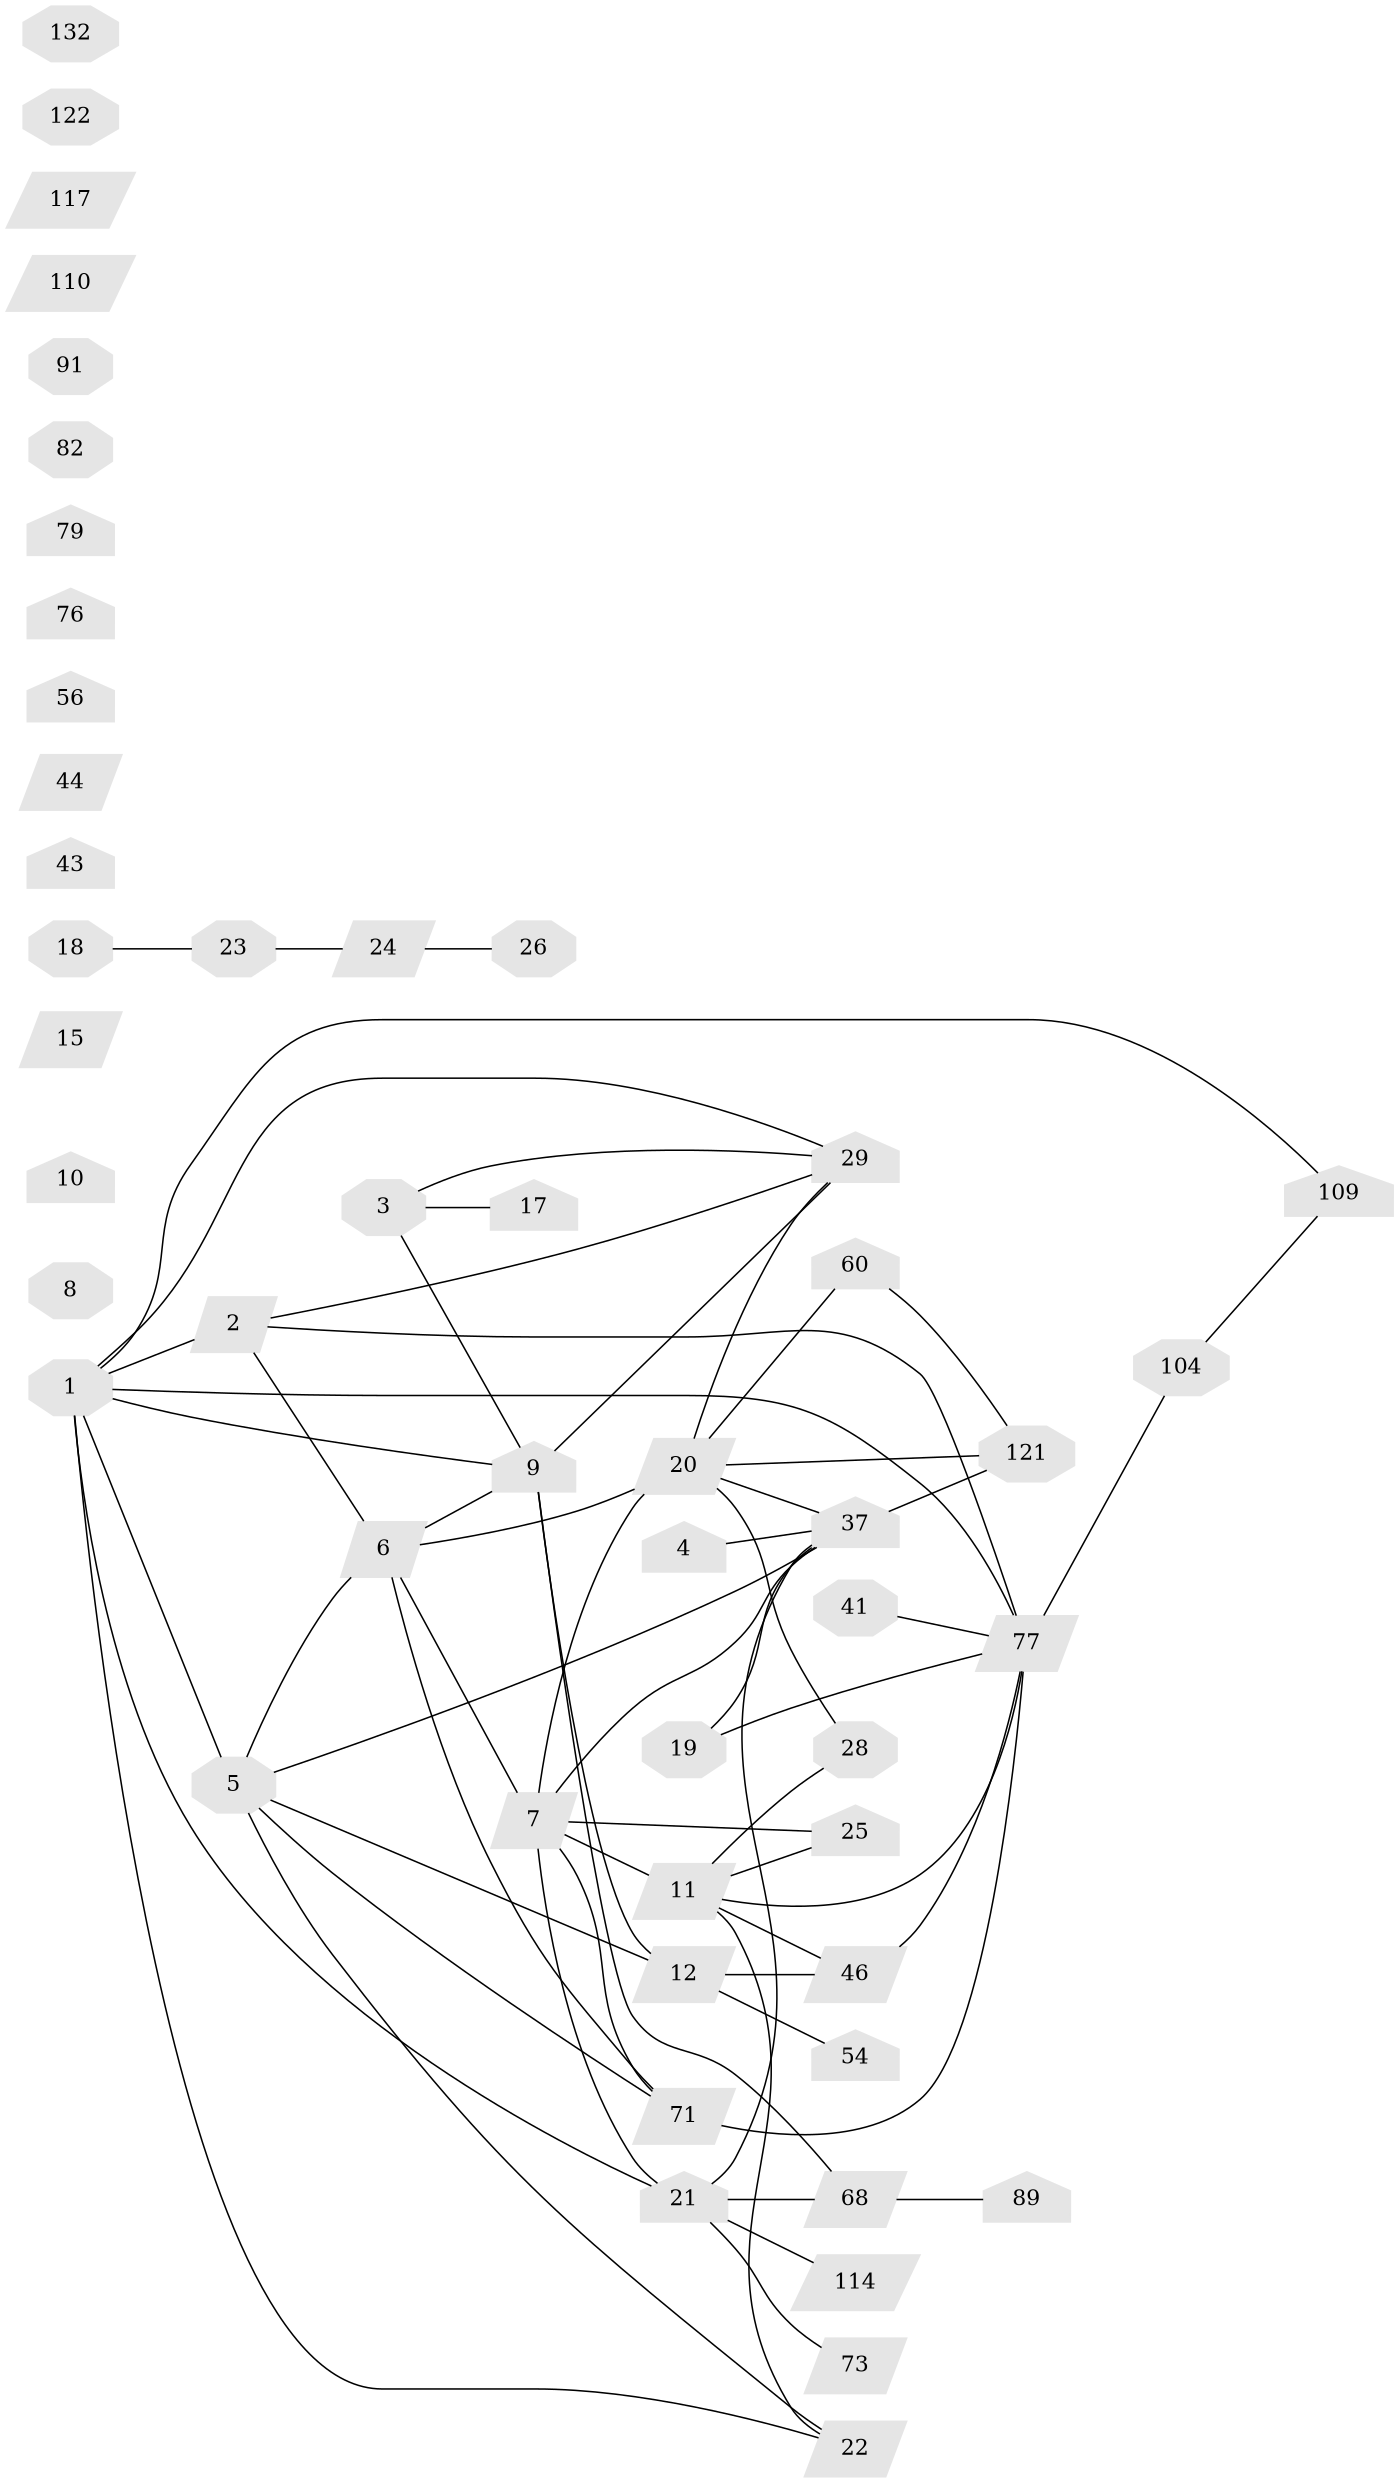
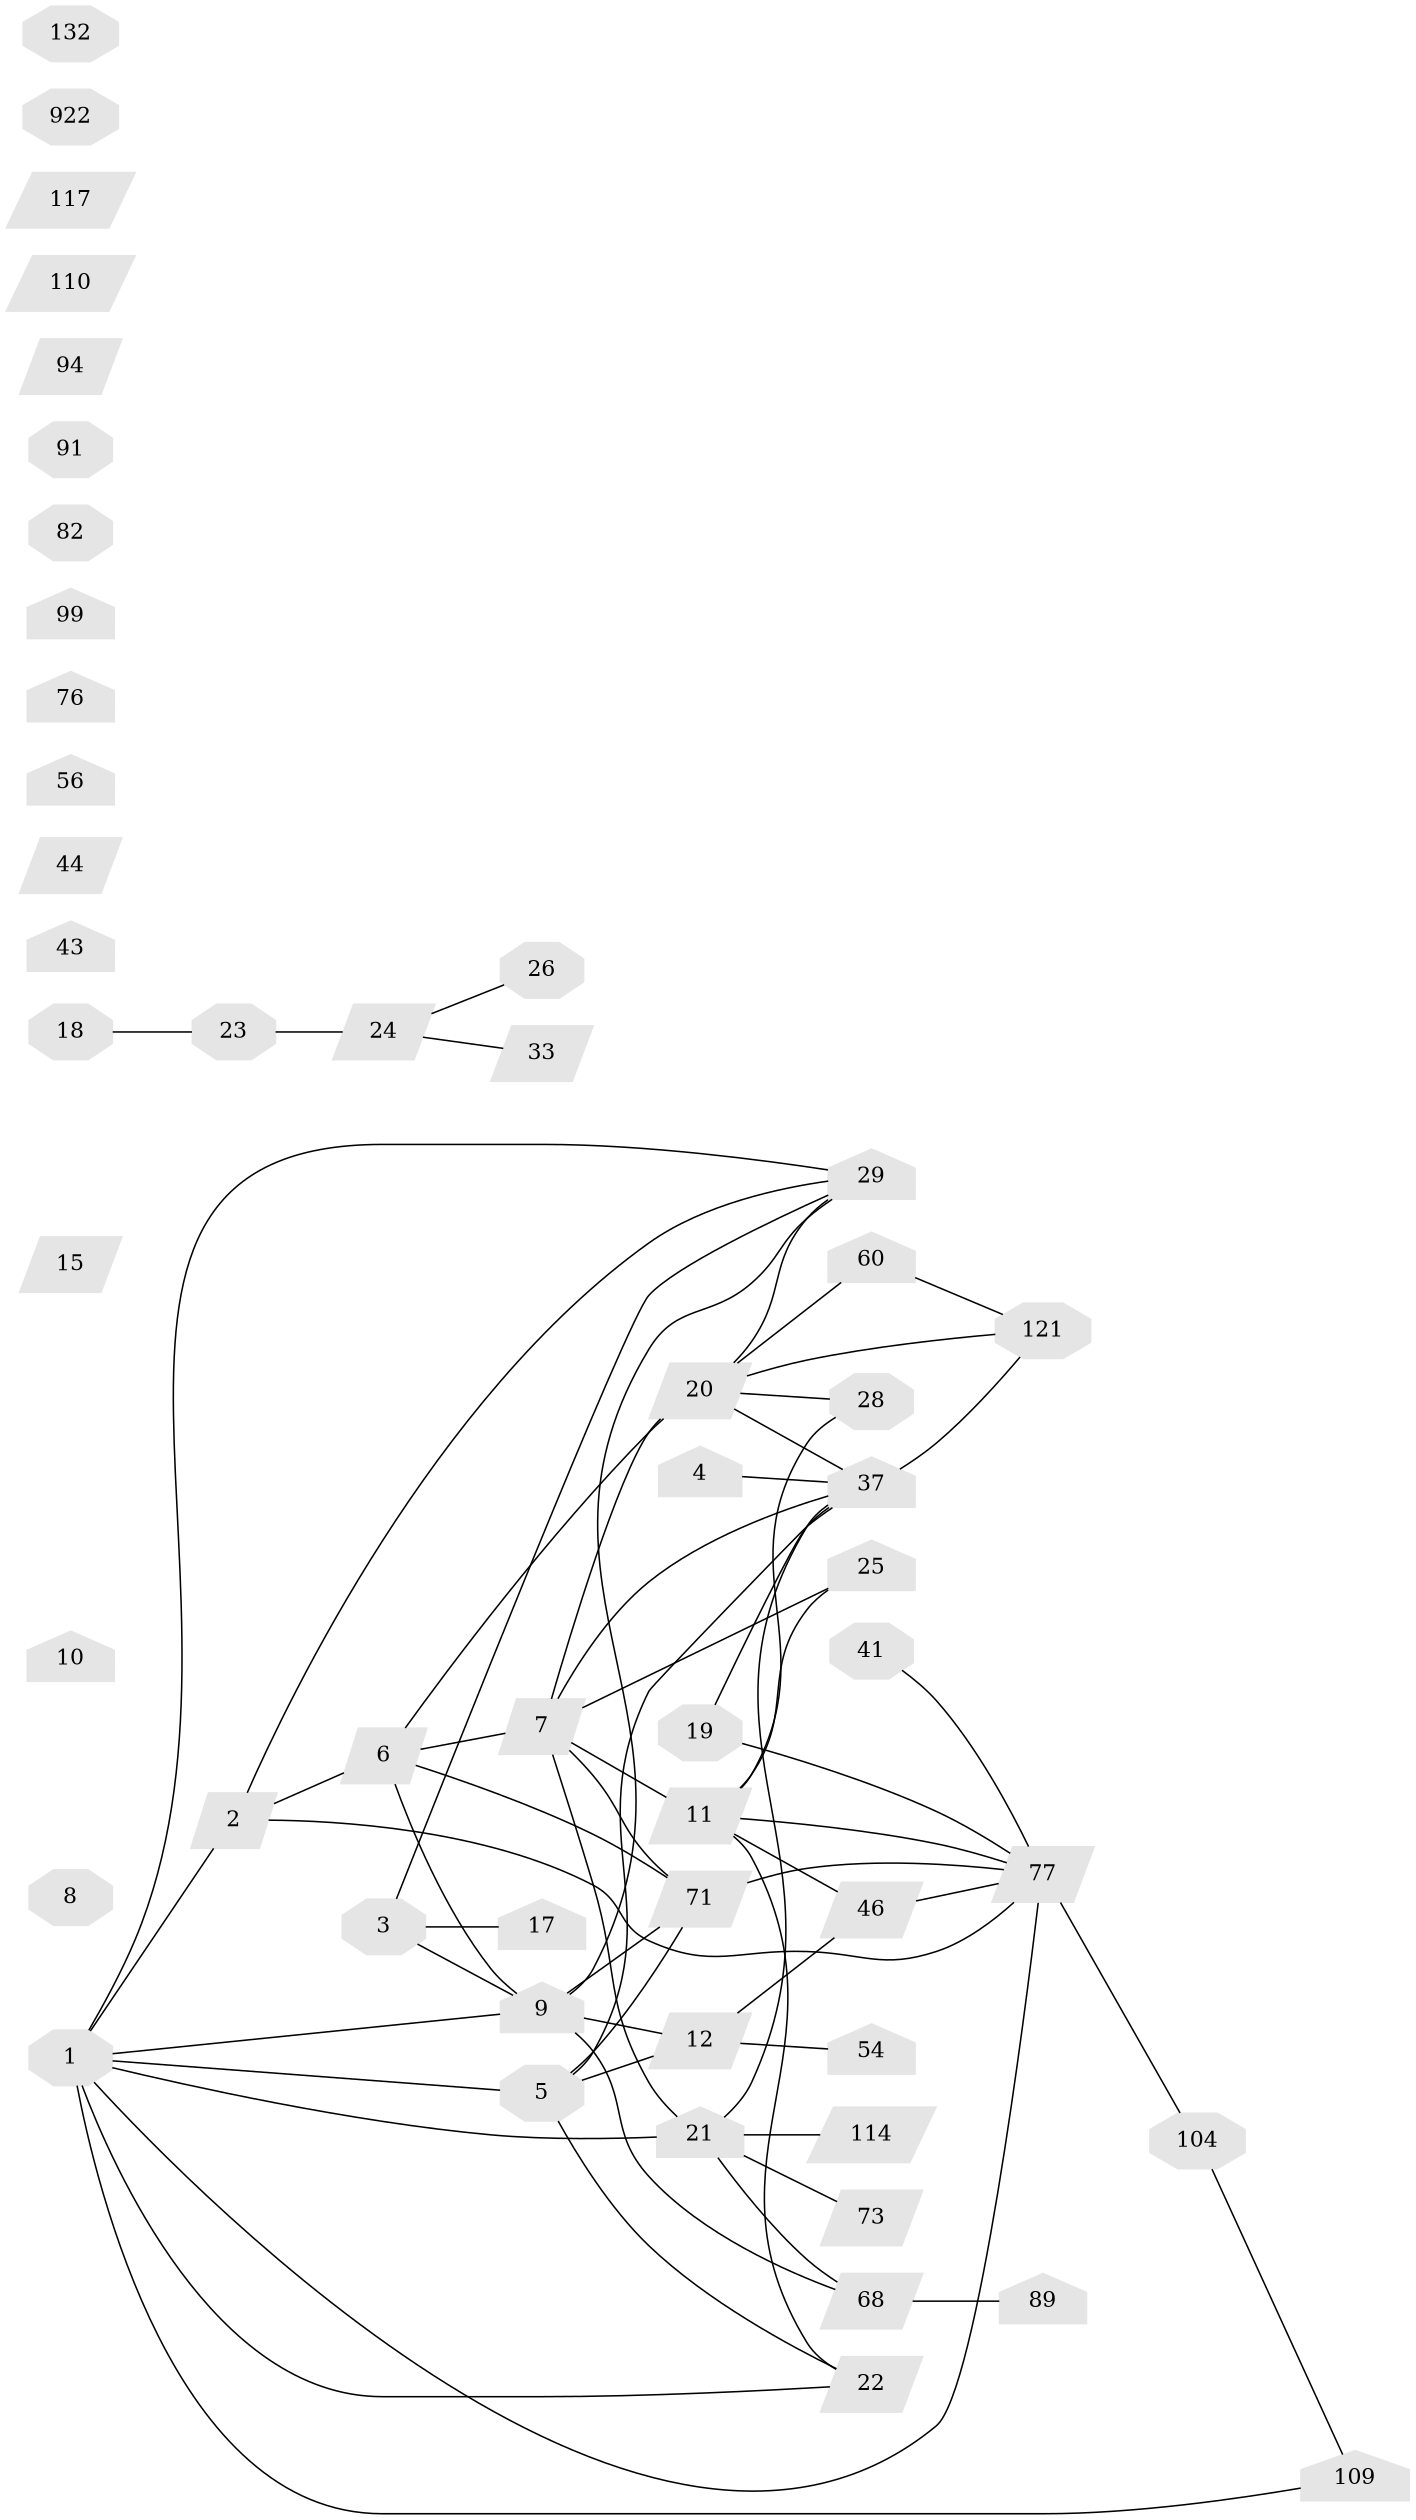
(71, 117) -> (71, 117)
none -> (71, 367)
(71, 533) -> (71, 616)
none -> (542, 1054)
(292, 1663) -> none
none -> (613, 1960)
